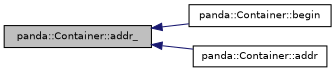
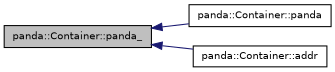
(260, 16) -> (260, 16)
(78, 37) -> (78, 37)
